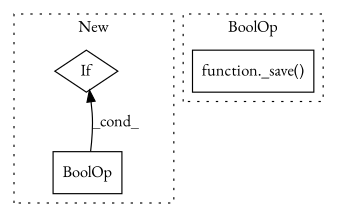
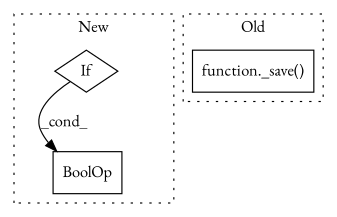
(253, 27) -> (253, 27)
(92, 127) -> (43, 108)
